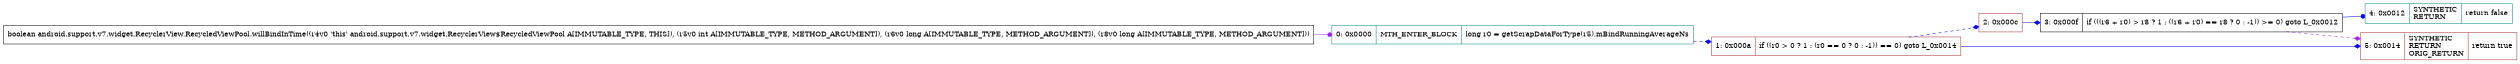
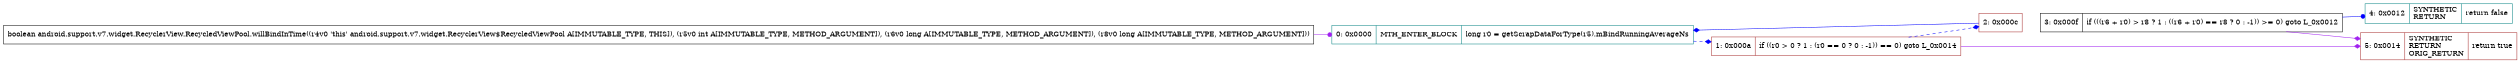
(2028, 23) -> (1839, 27)
(2320, 35) -> (2320, 35)
(2158, 46) -> (2158, 46)
